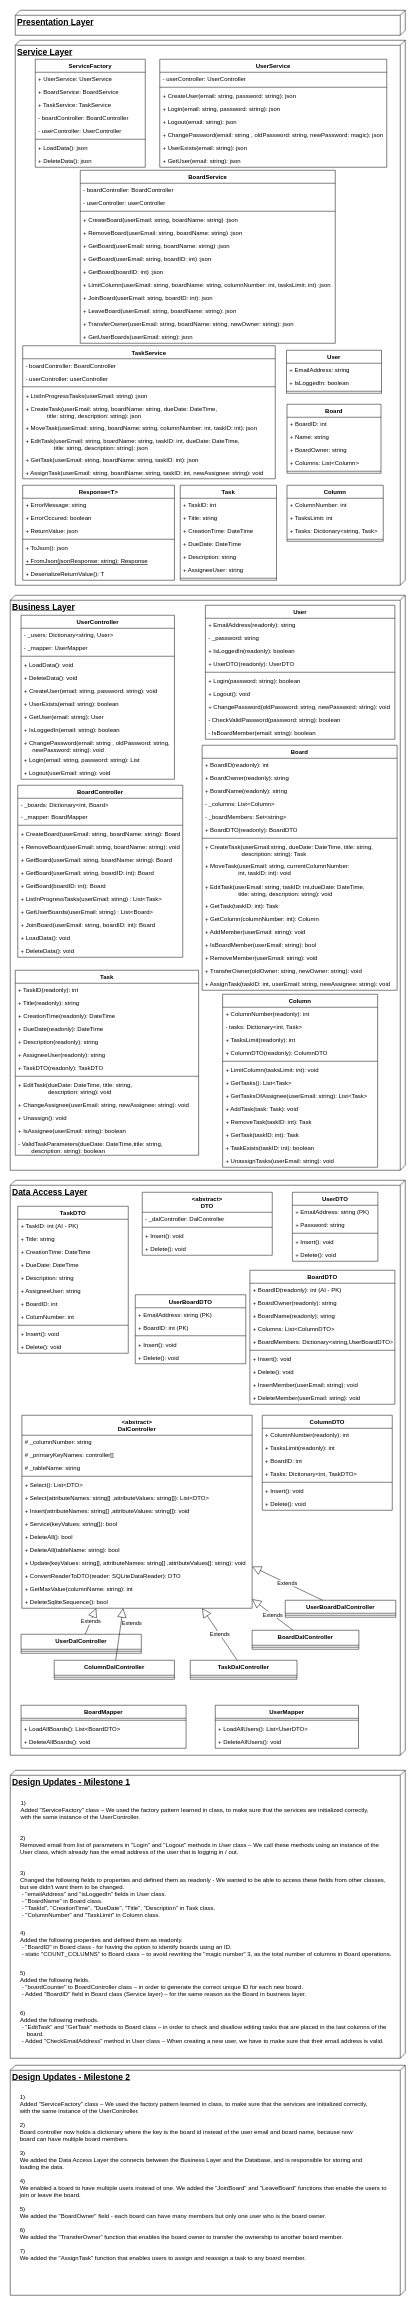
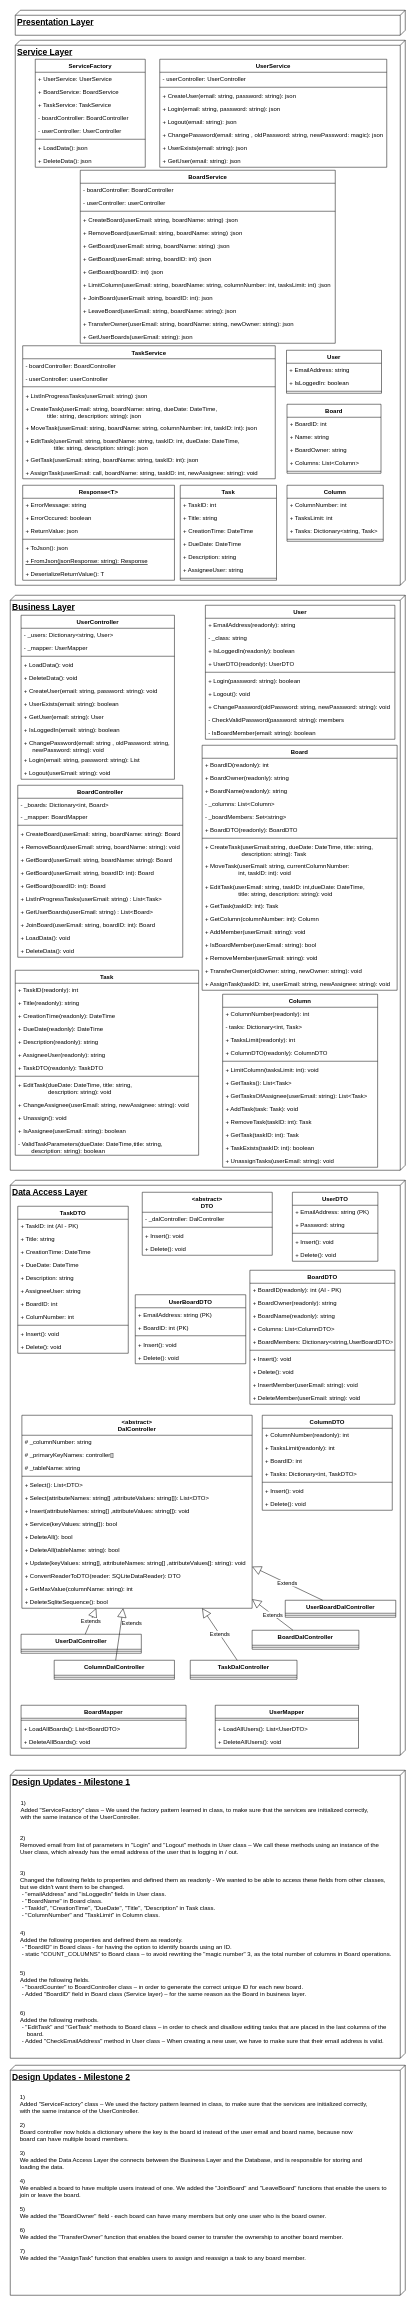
(156, 473) -> (152, 473)
(237, 638) -> (231, 638)
(280, 720) -> (281, 720)
